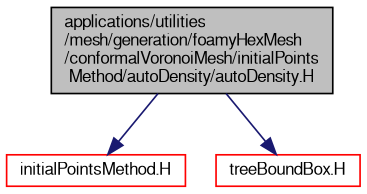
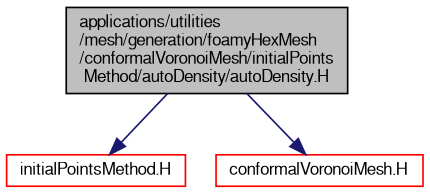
(288, 171) -> (320, 171)
